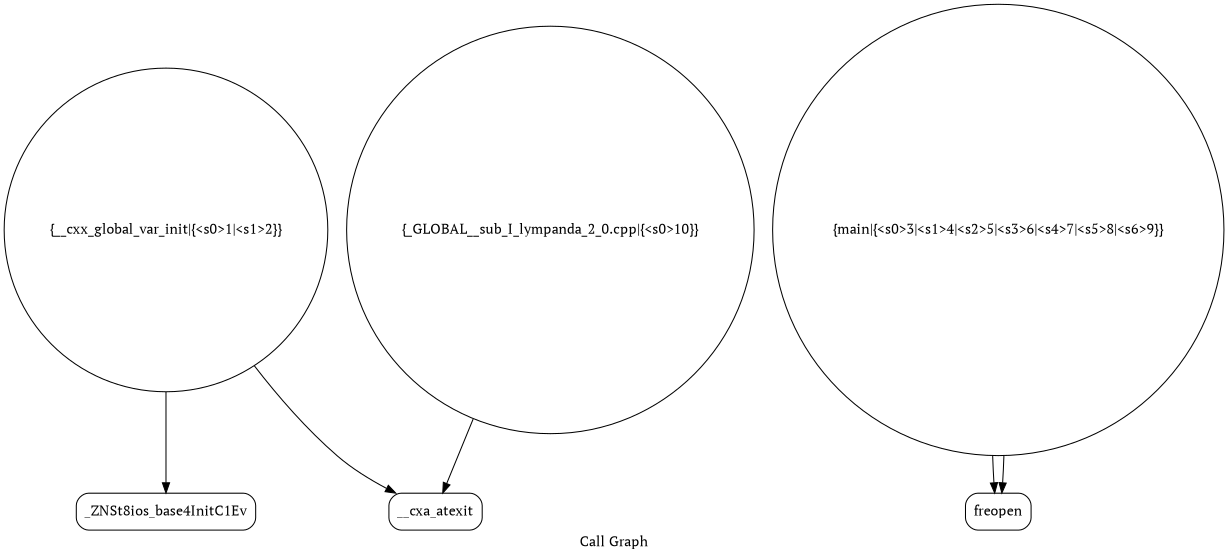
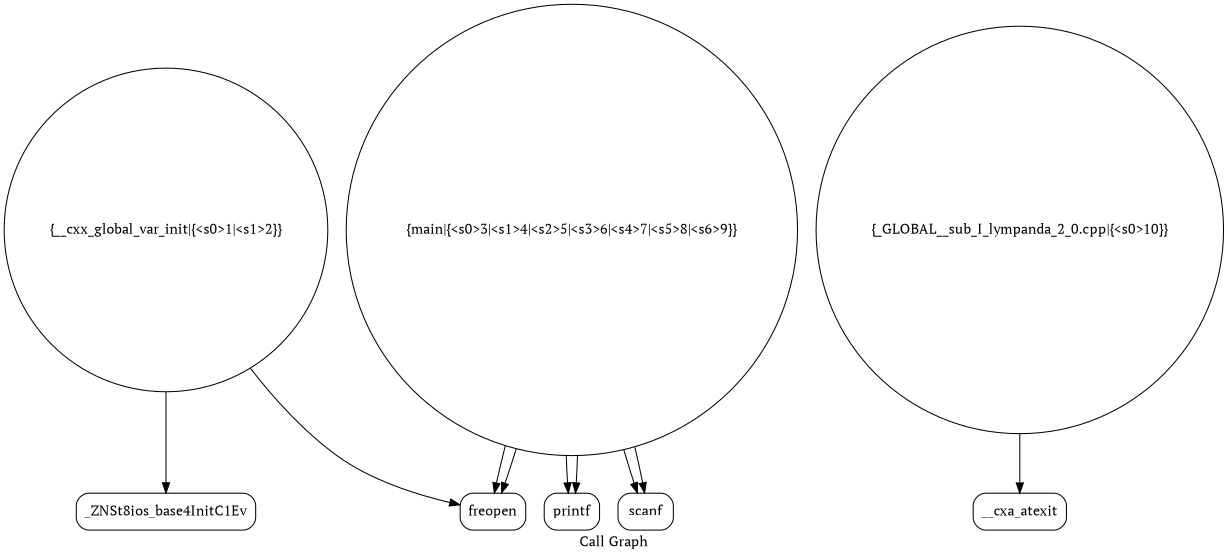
(314, 434) -> (337, 455)
none -> (572, 512)
none -> (646, 512)
